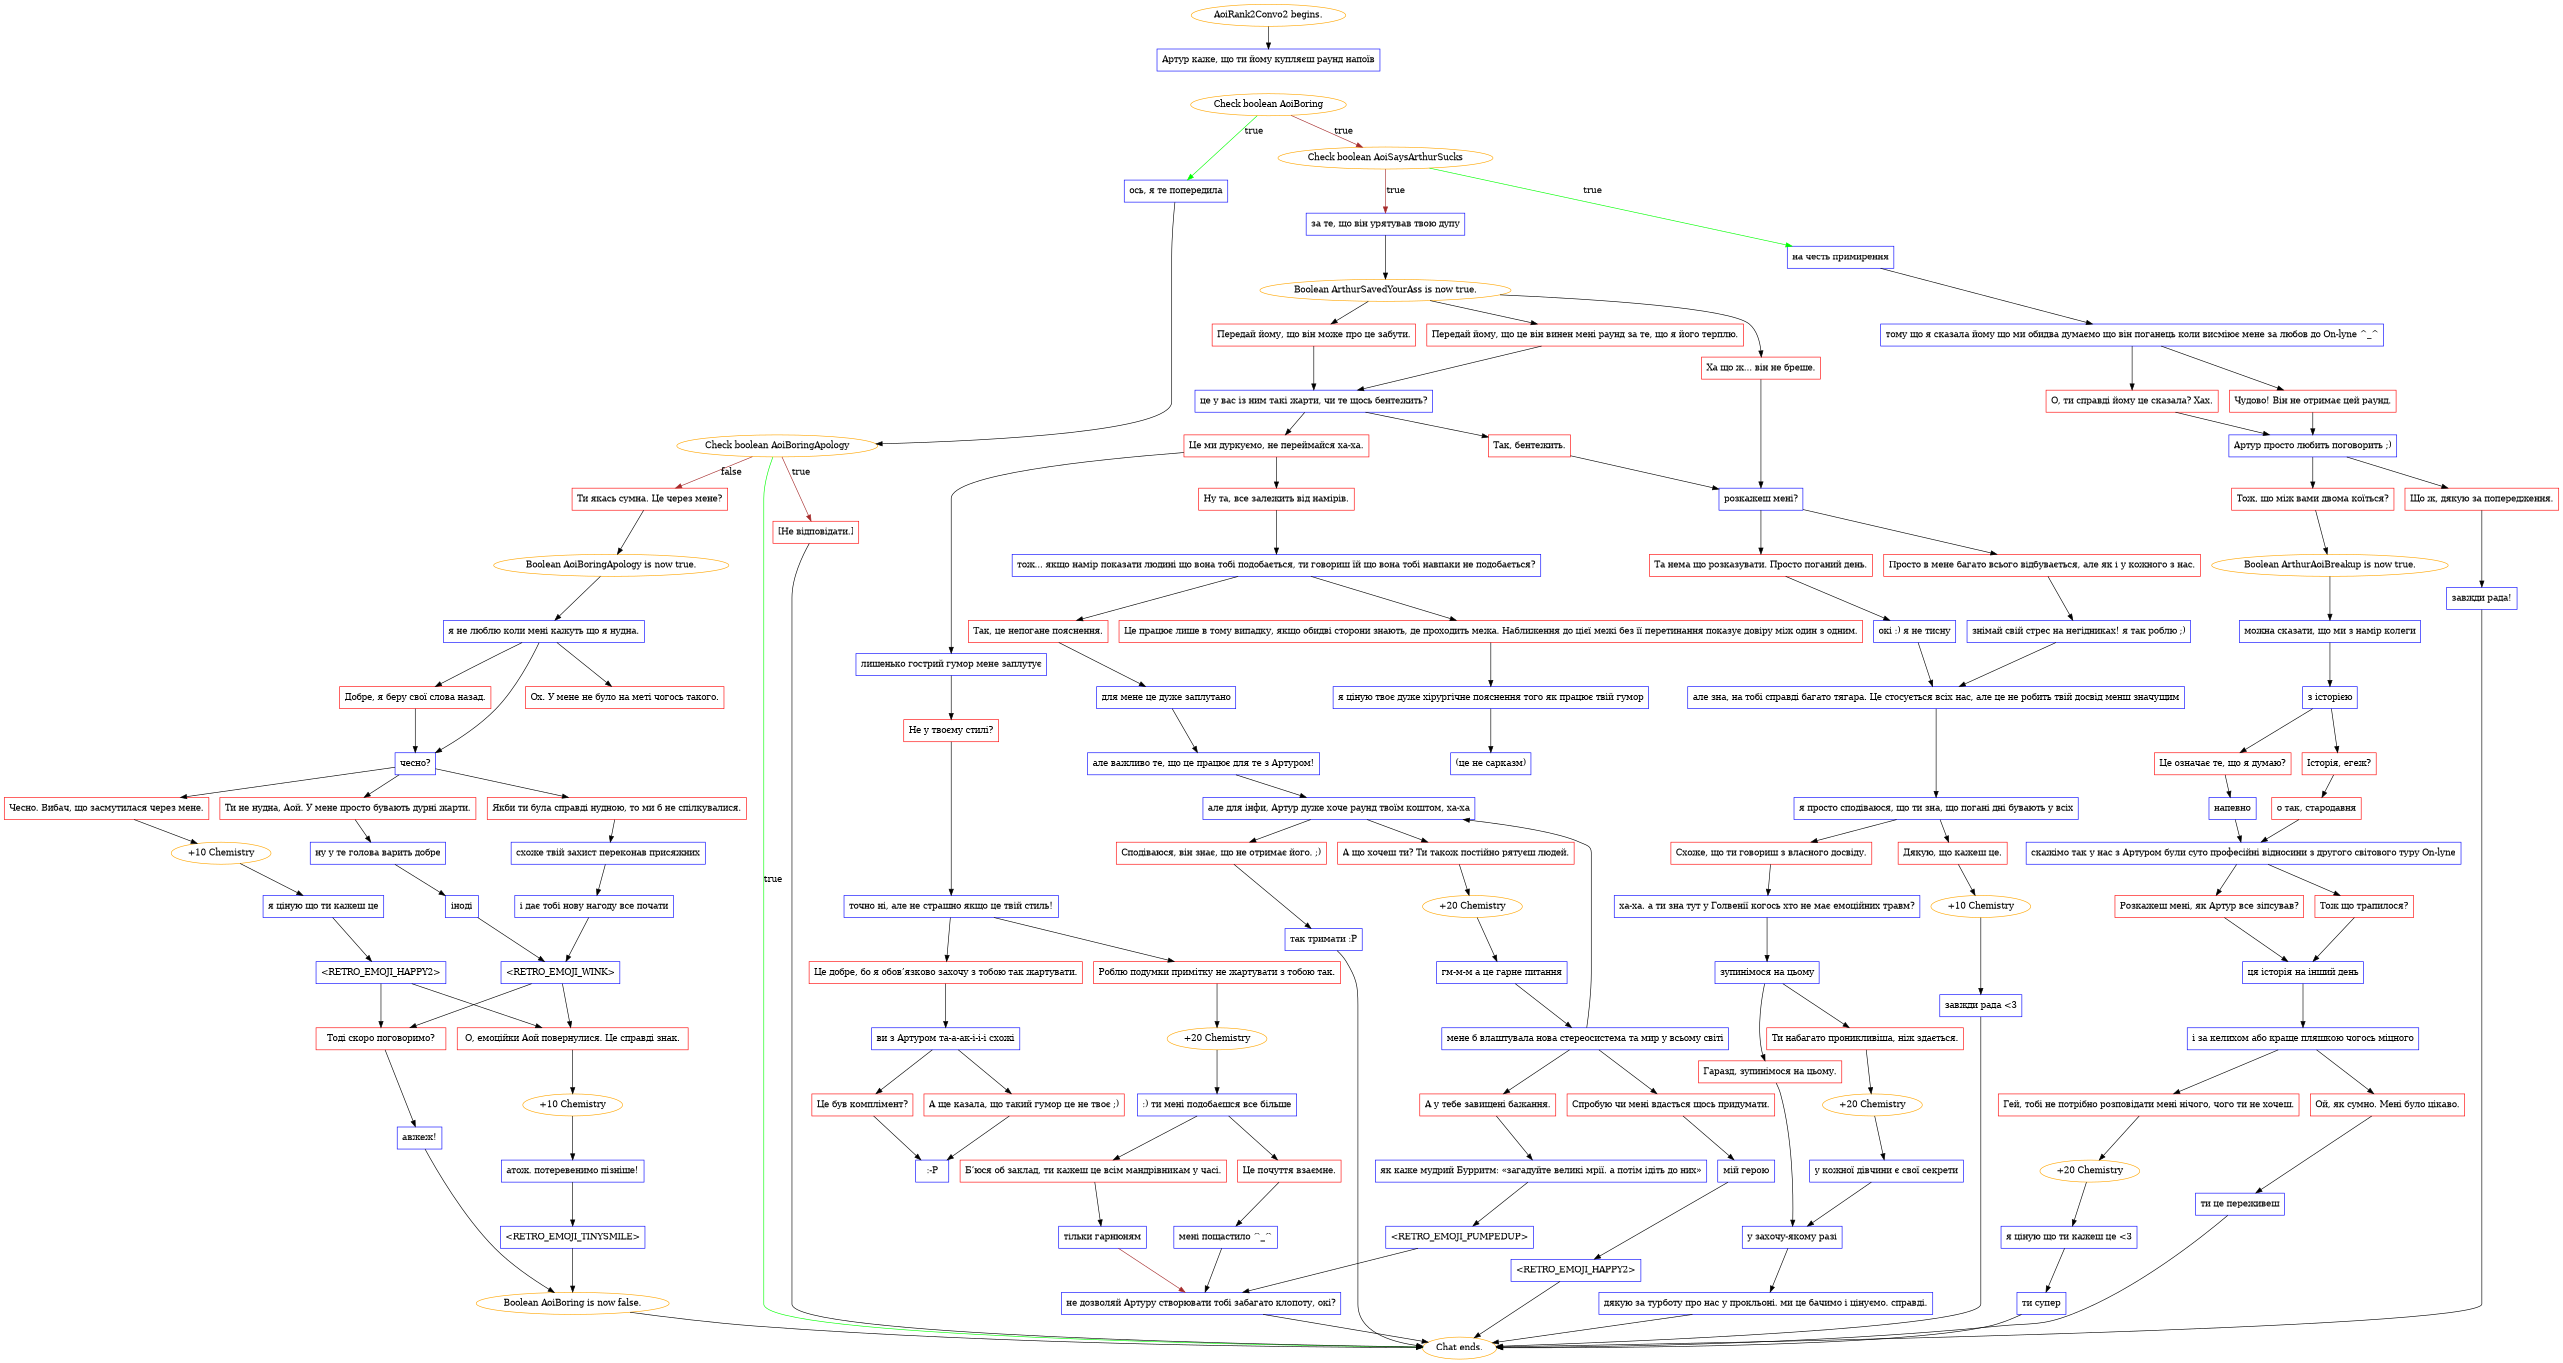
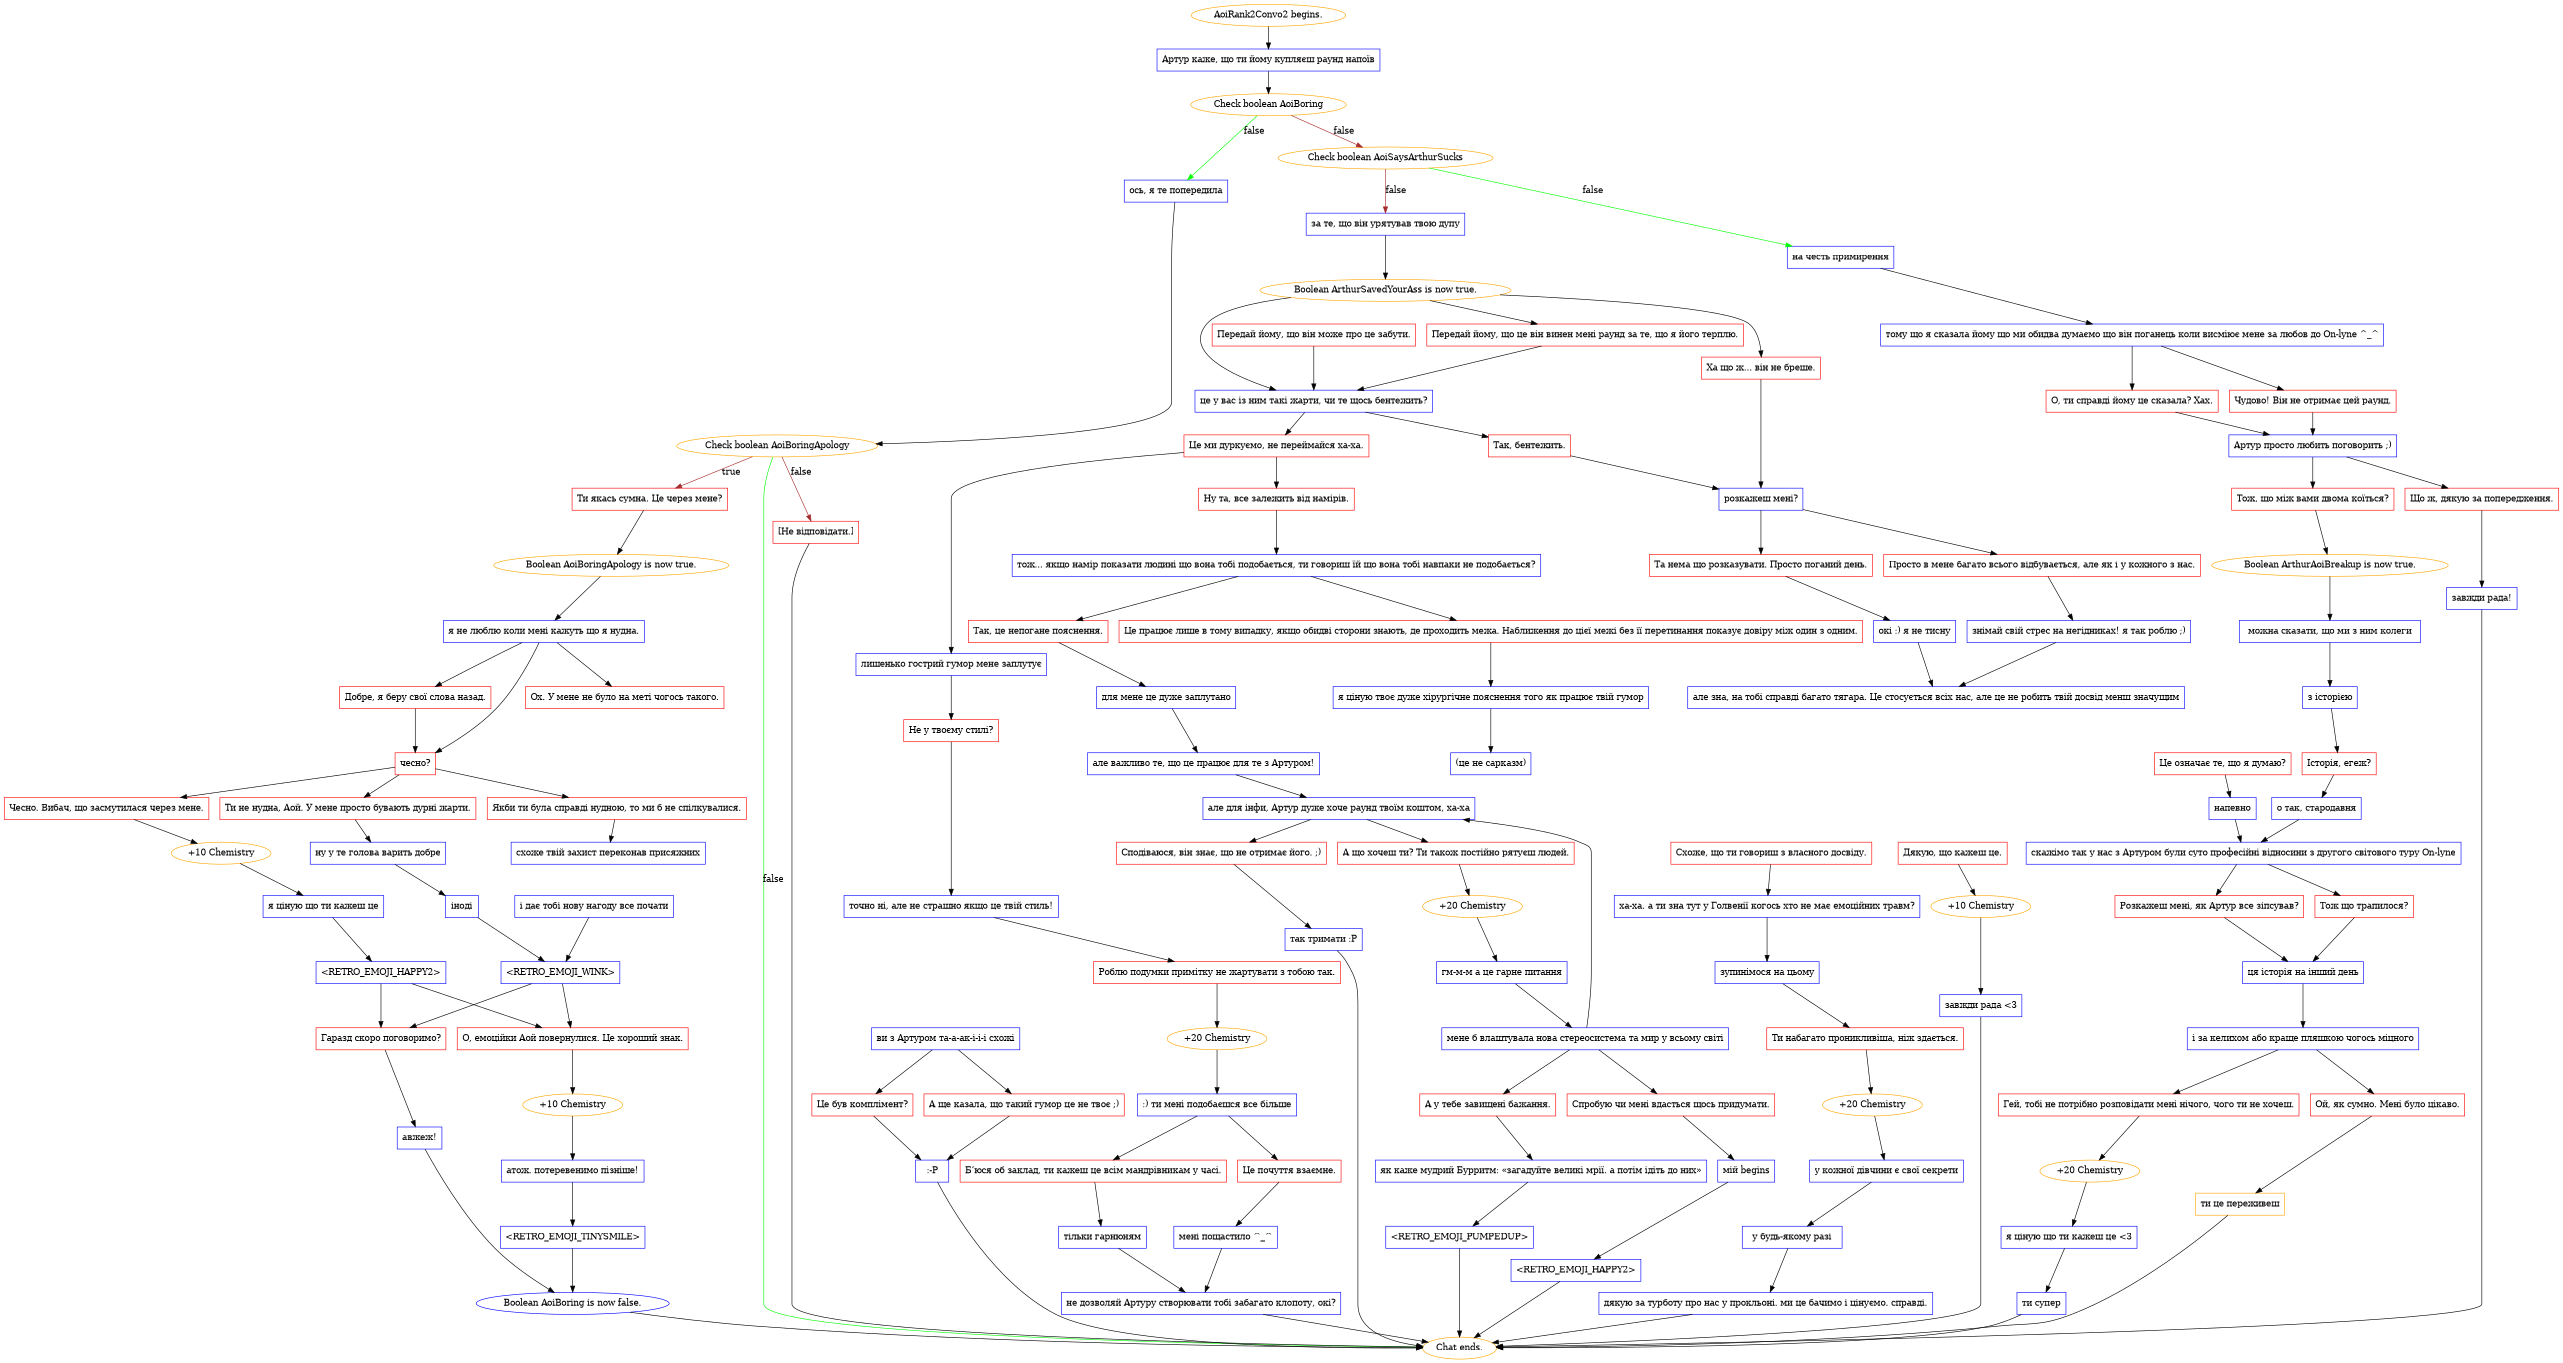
none -> (1268, 79)
(1254, 131) -> (1254, 131)
(1344, 131) -> (1344, 131)
(1396, 191) -> (1396, 191)
(1593, 191) -> (1593, 191)
(1352, 311) -> (1203, 331)
(731, 473) -> (731, 473)
(801, 473) -> (801, 473)
(2330, 631) -> (2330, 631)
(2279, 729) -> none
(415, 764) -> (415, 764)
(1936, 809) -> none
(2316, 809) -> (2316, 809)
(602, 877) -> none
(773, 880) -> (773, 880)
(946, 973) -> none
(381, 1039) -> (381, 1039)
(573, 1039) -> (573, 1039)
(1770, 1072) -> none
(1746, 1171) -> (1746, 1171)
(2240, 1204) -> (2240, 1204)
(1792, 1237) -> (1792, 1237)
(1149, 1269) -> (1149, 1269)
(1333, 1270) -> (1460, 1290)
(573, 1303) -> (573, 1303)
none -> (1145, 1335)
